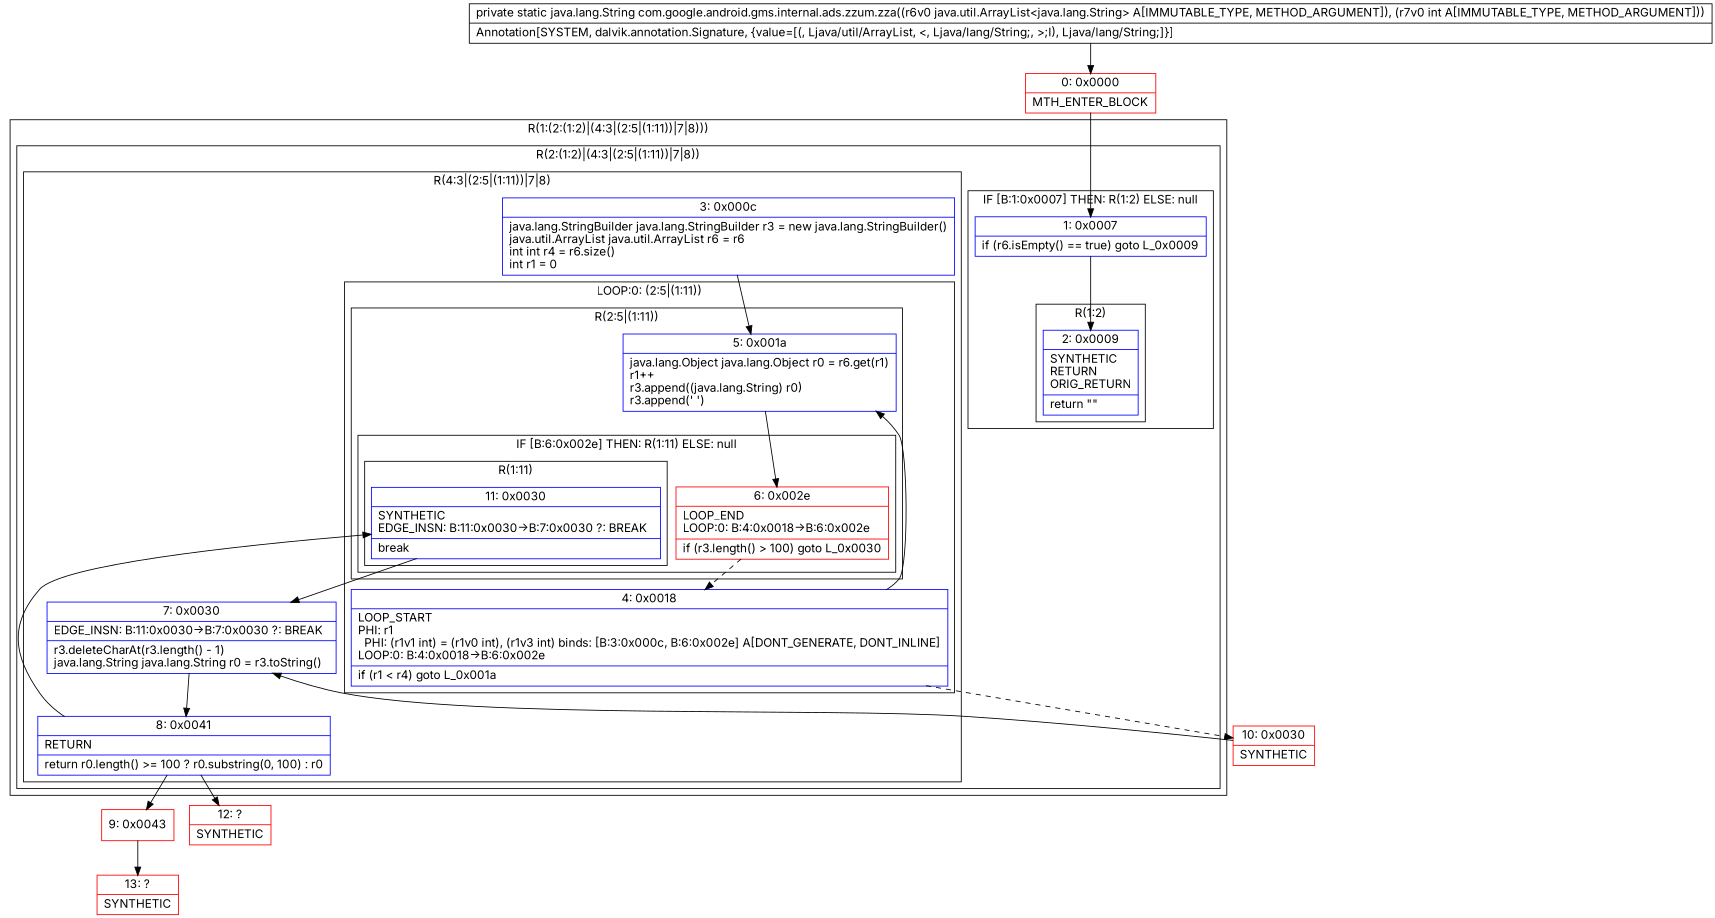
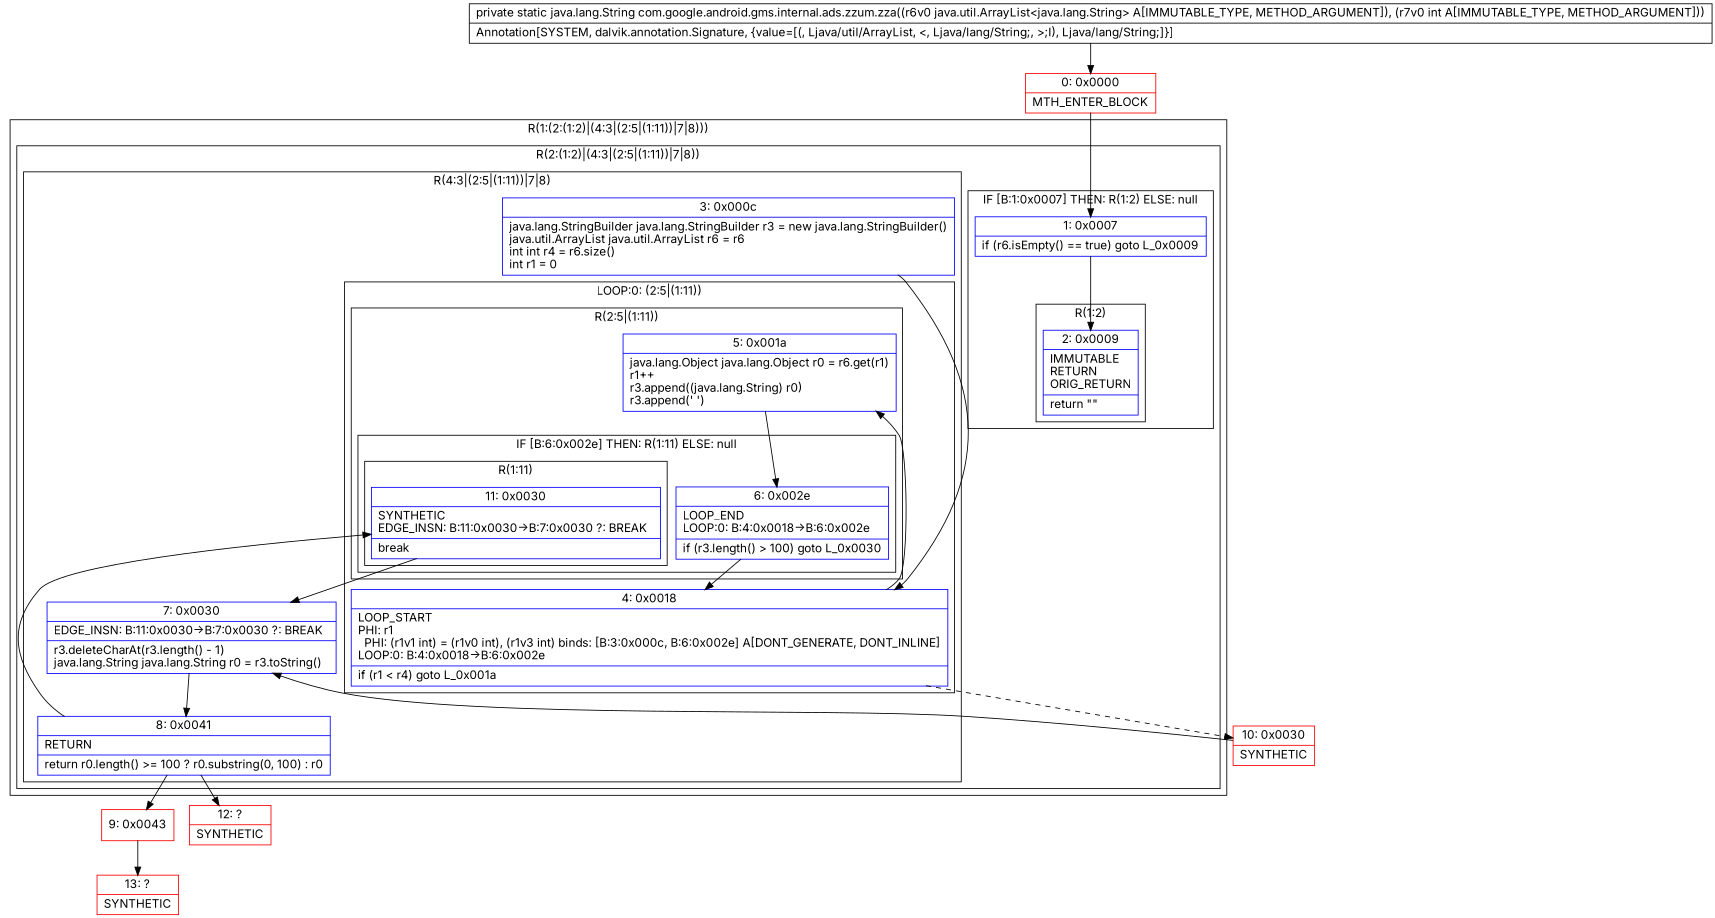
(743, 300) -> (968, 438)
(1084, 359) -> (1085, 359)
(782, 523) -> (782, 523)
(732, 567) -> (732, 567)
